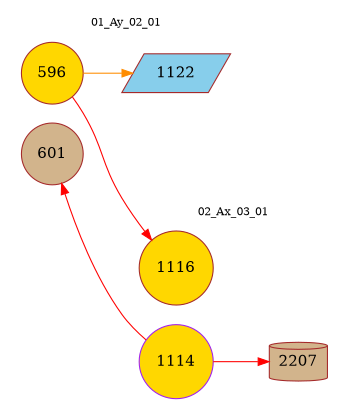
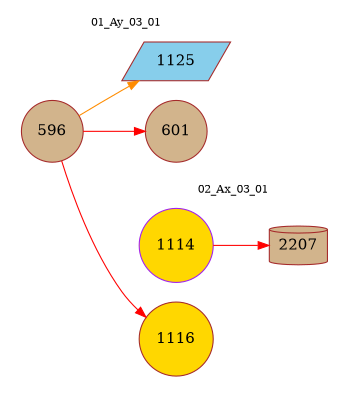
(126, 23) -> (126, 23)
(52, 73) -> (52, 131)
(176, 73) -> (176, 61)
(97, 272) -> (109, 131)
